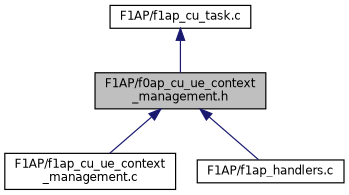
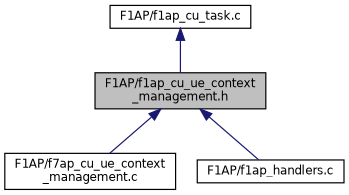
(180, 91) -> (180, 91)
(90, 171) -> (90, 171)
